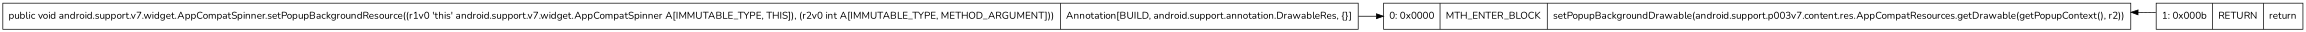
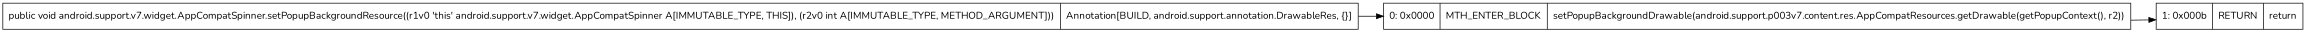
(2147, 13) -> (2140, 20)
